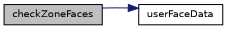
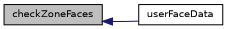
(115, 8) -> (125, 21)
